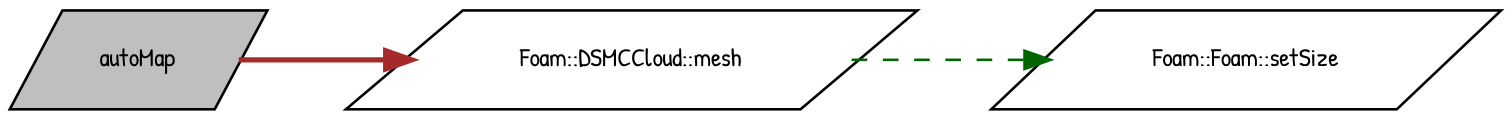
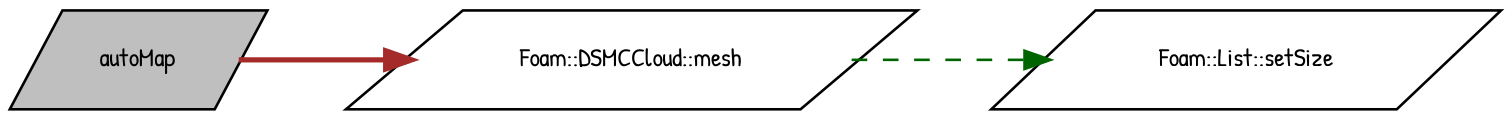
(1246, 60) -> (1246, 60)
